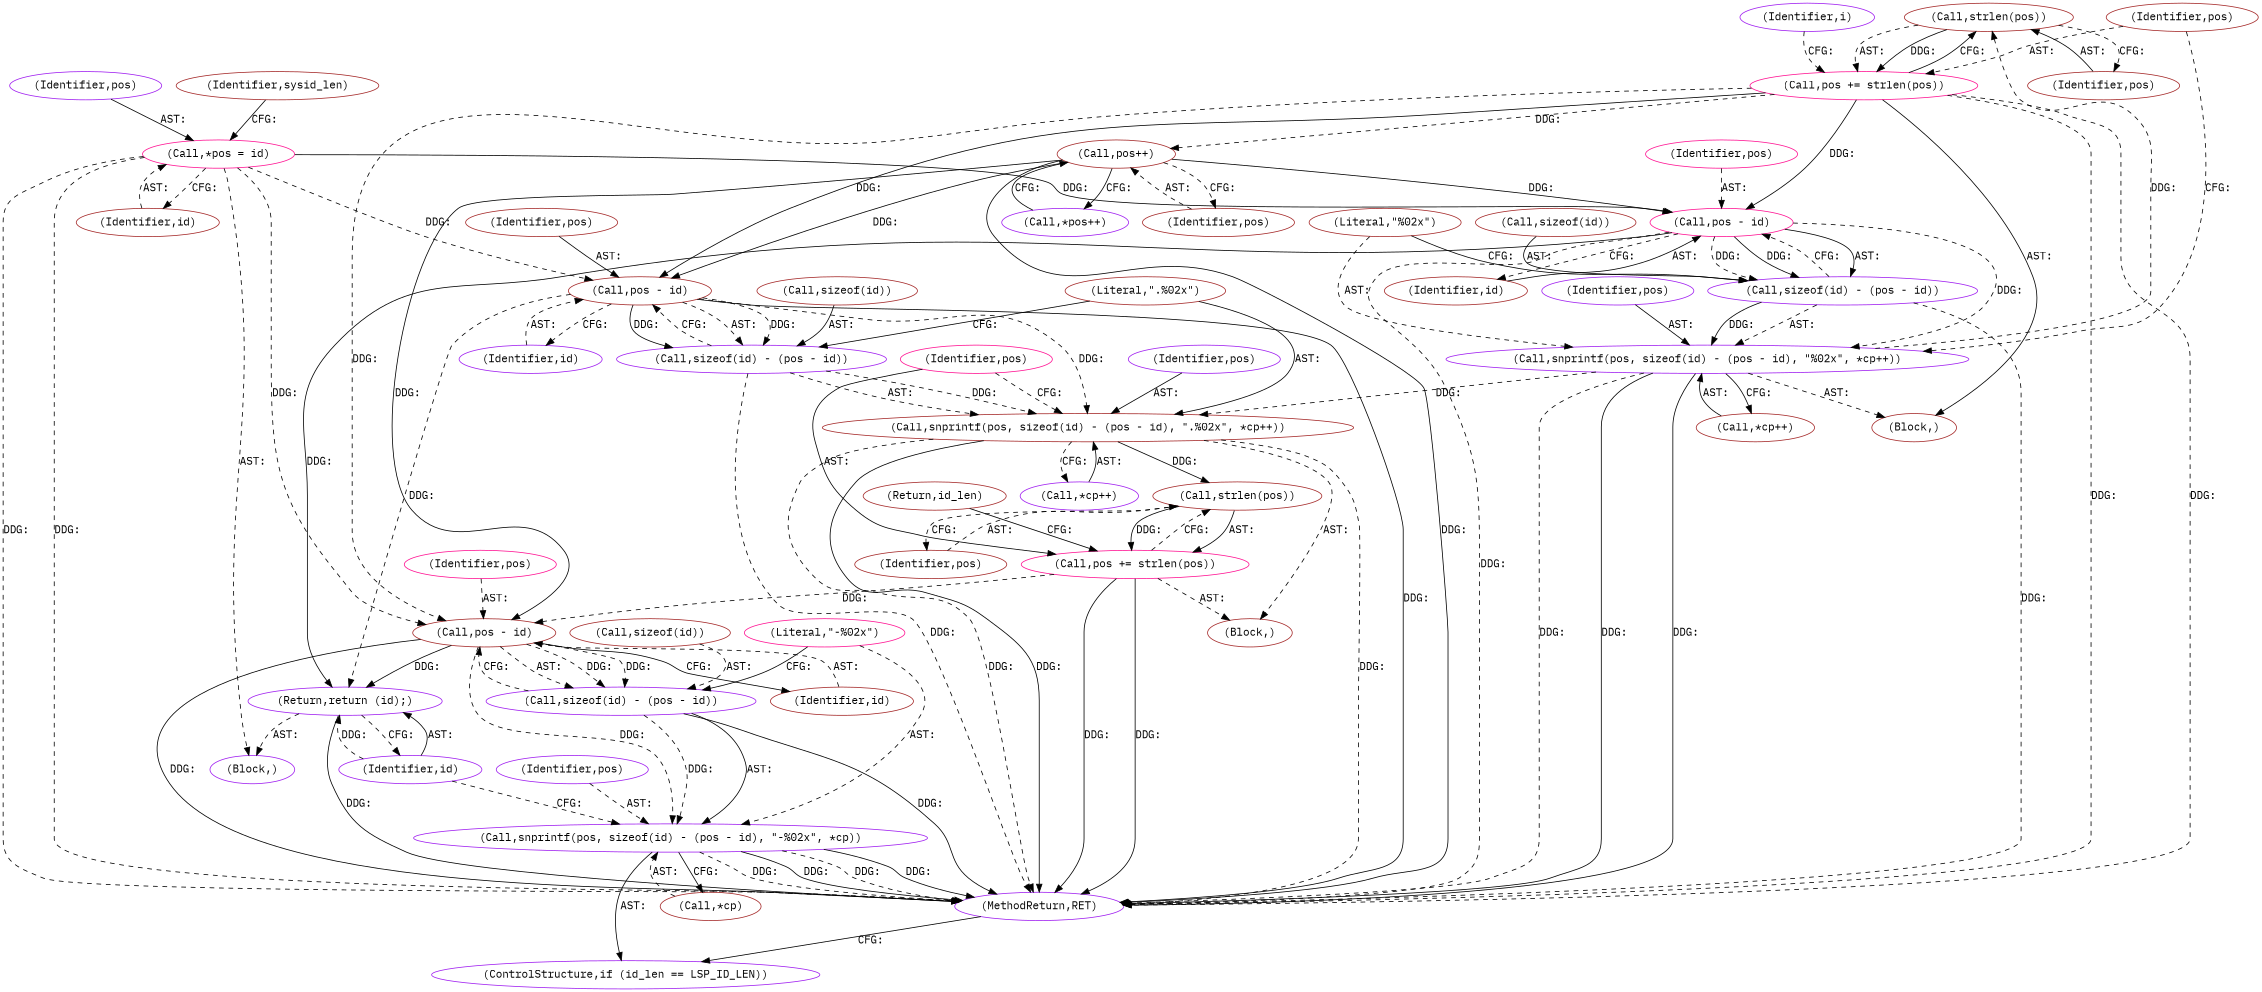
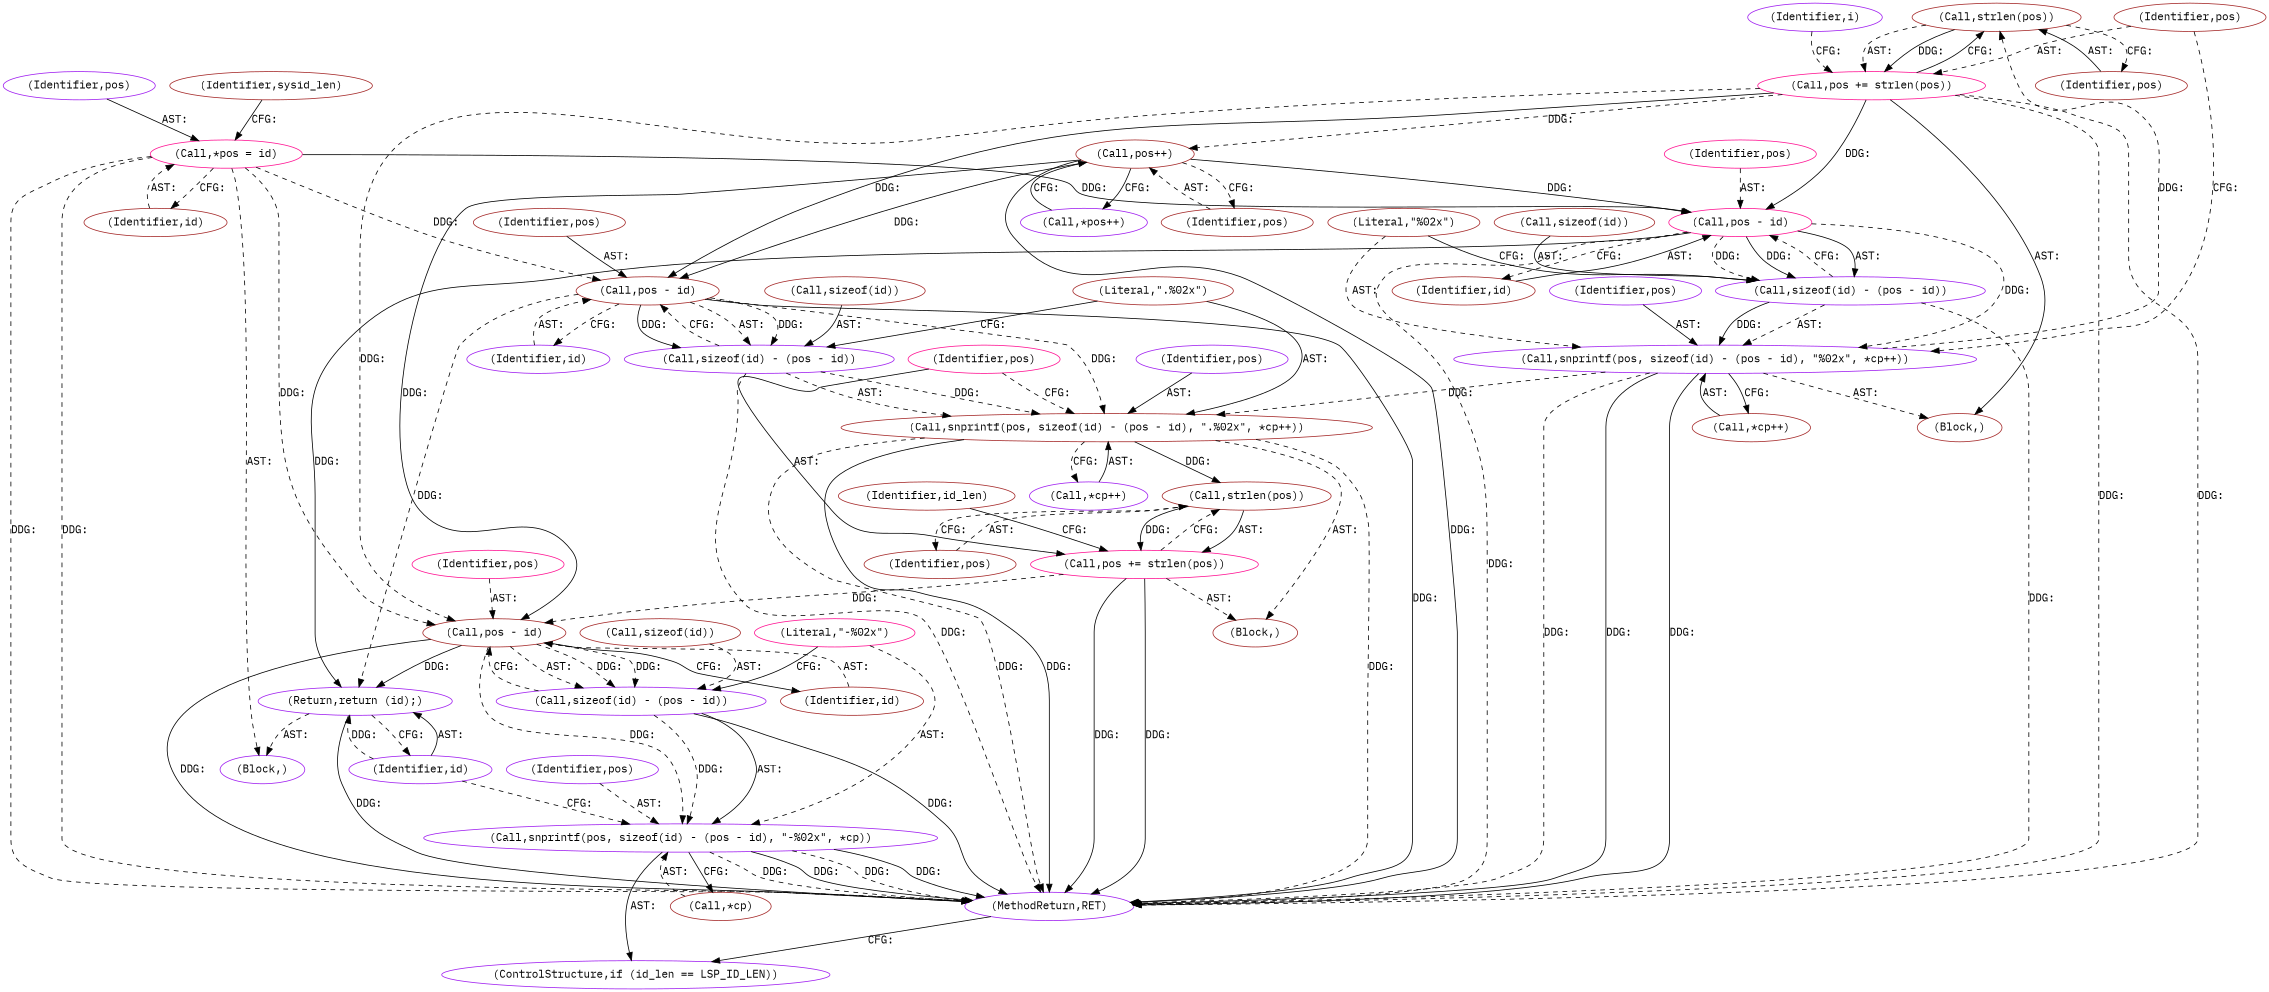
(935, 496) -> (927, 496)
